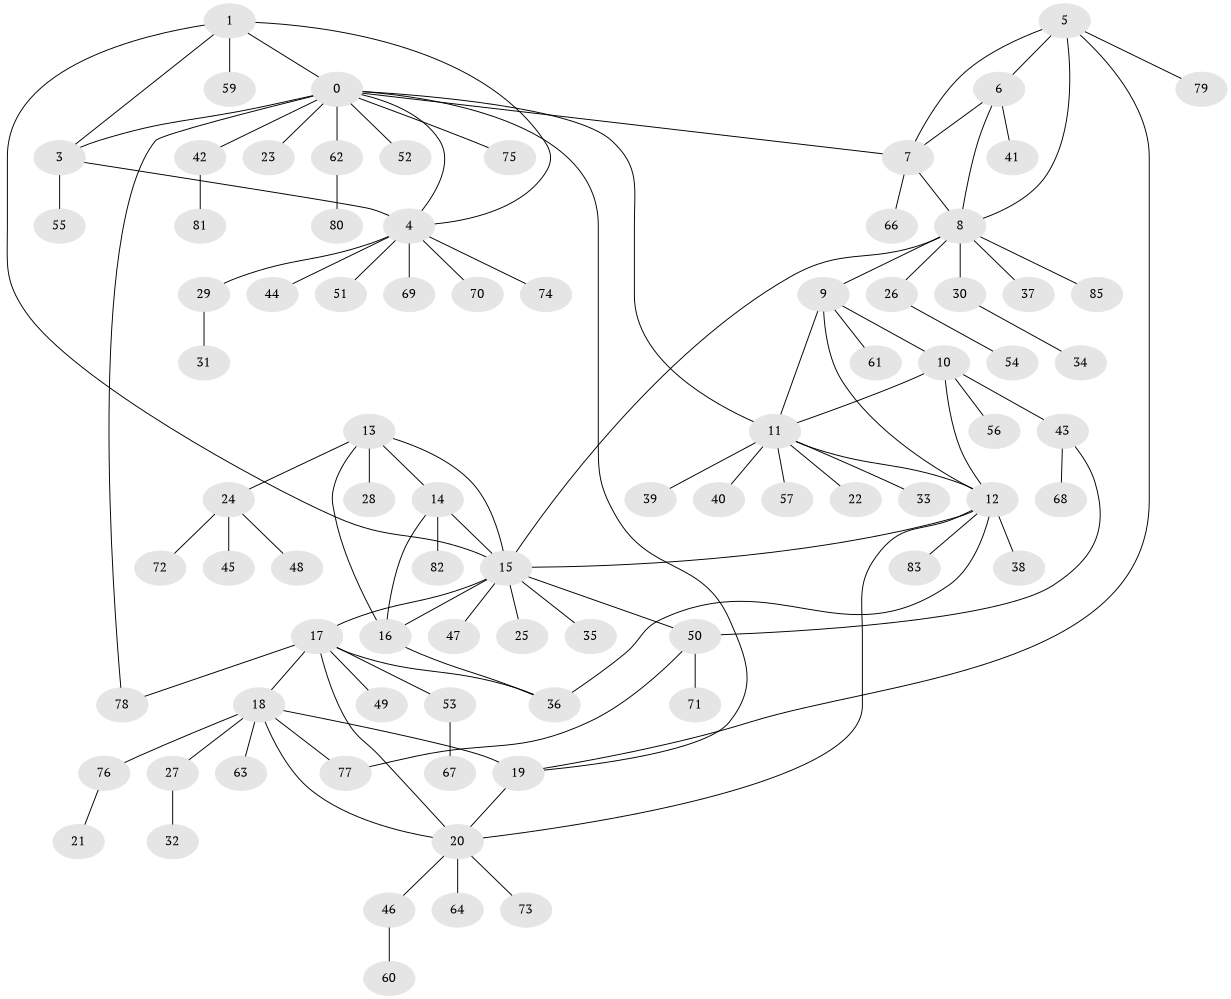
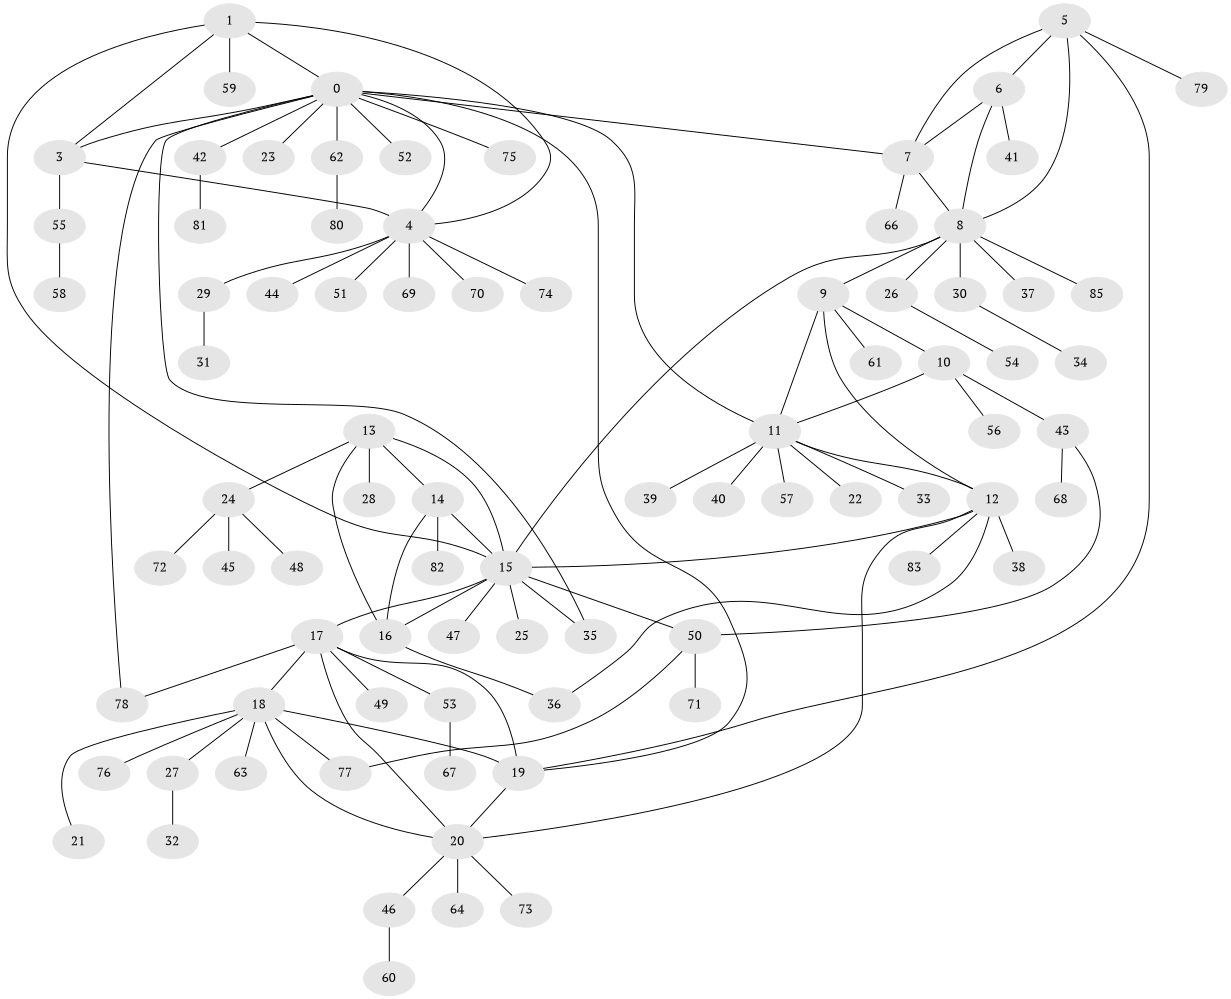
none -> (60, 294)
none -> (227, 401)
(956, 435) -> none
(435, 672) -> (428, 664)
(92, 807) -> (116, 738)
